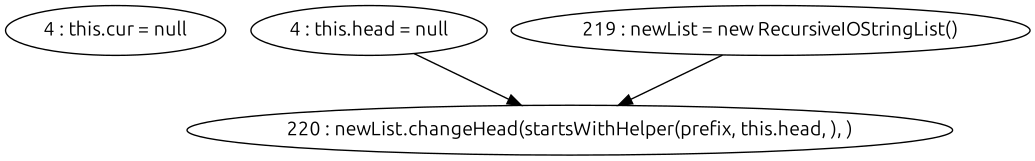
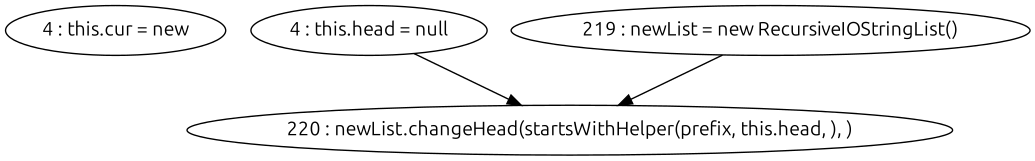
(116, 30) -> (116, 30)
